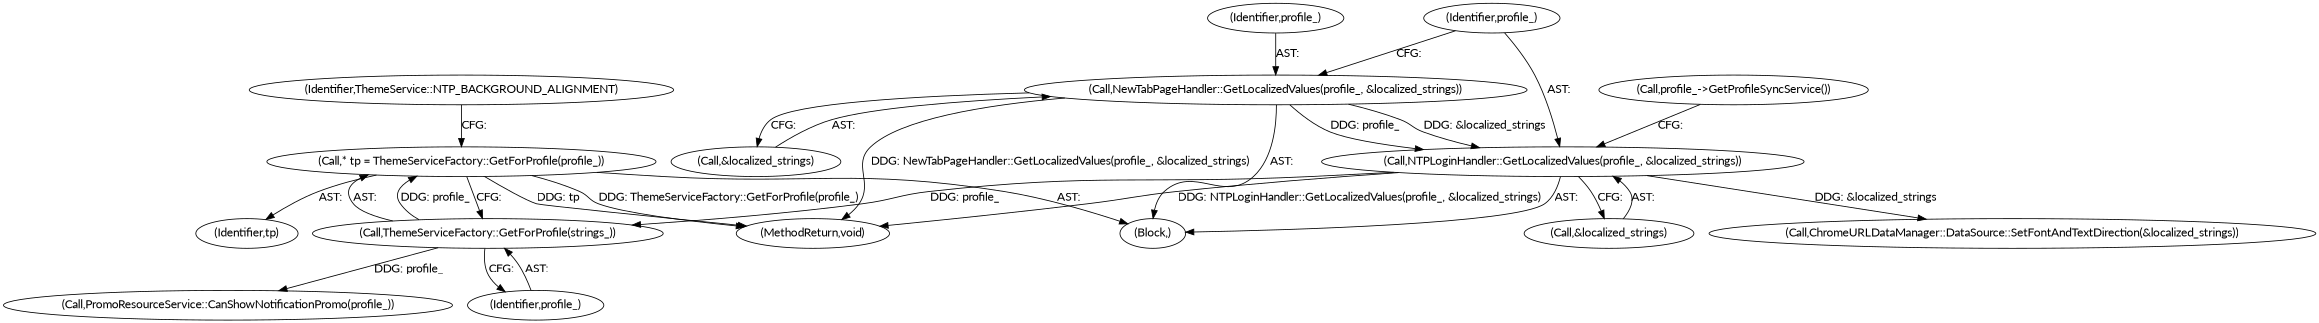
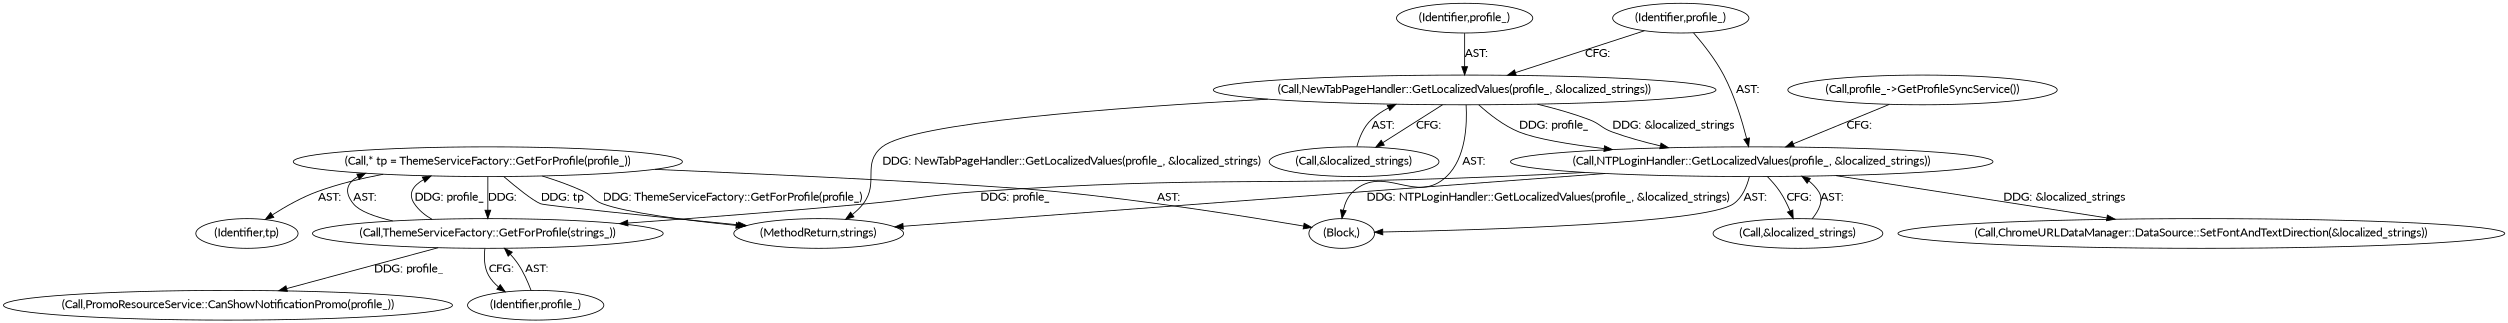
(461, 90) -> none
(491, 198) -> (504, 198)
(813, 233) -> (819, 233)
